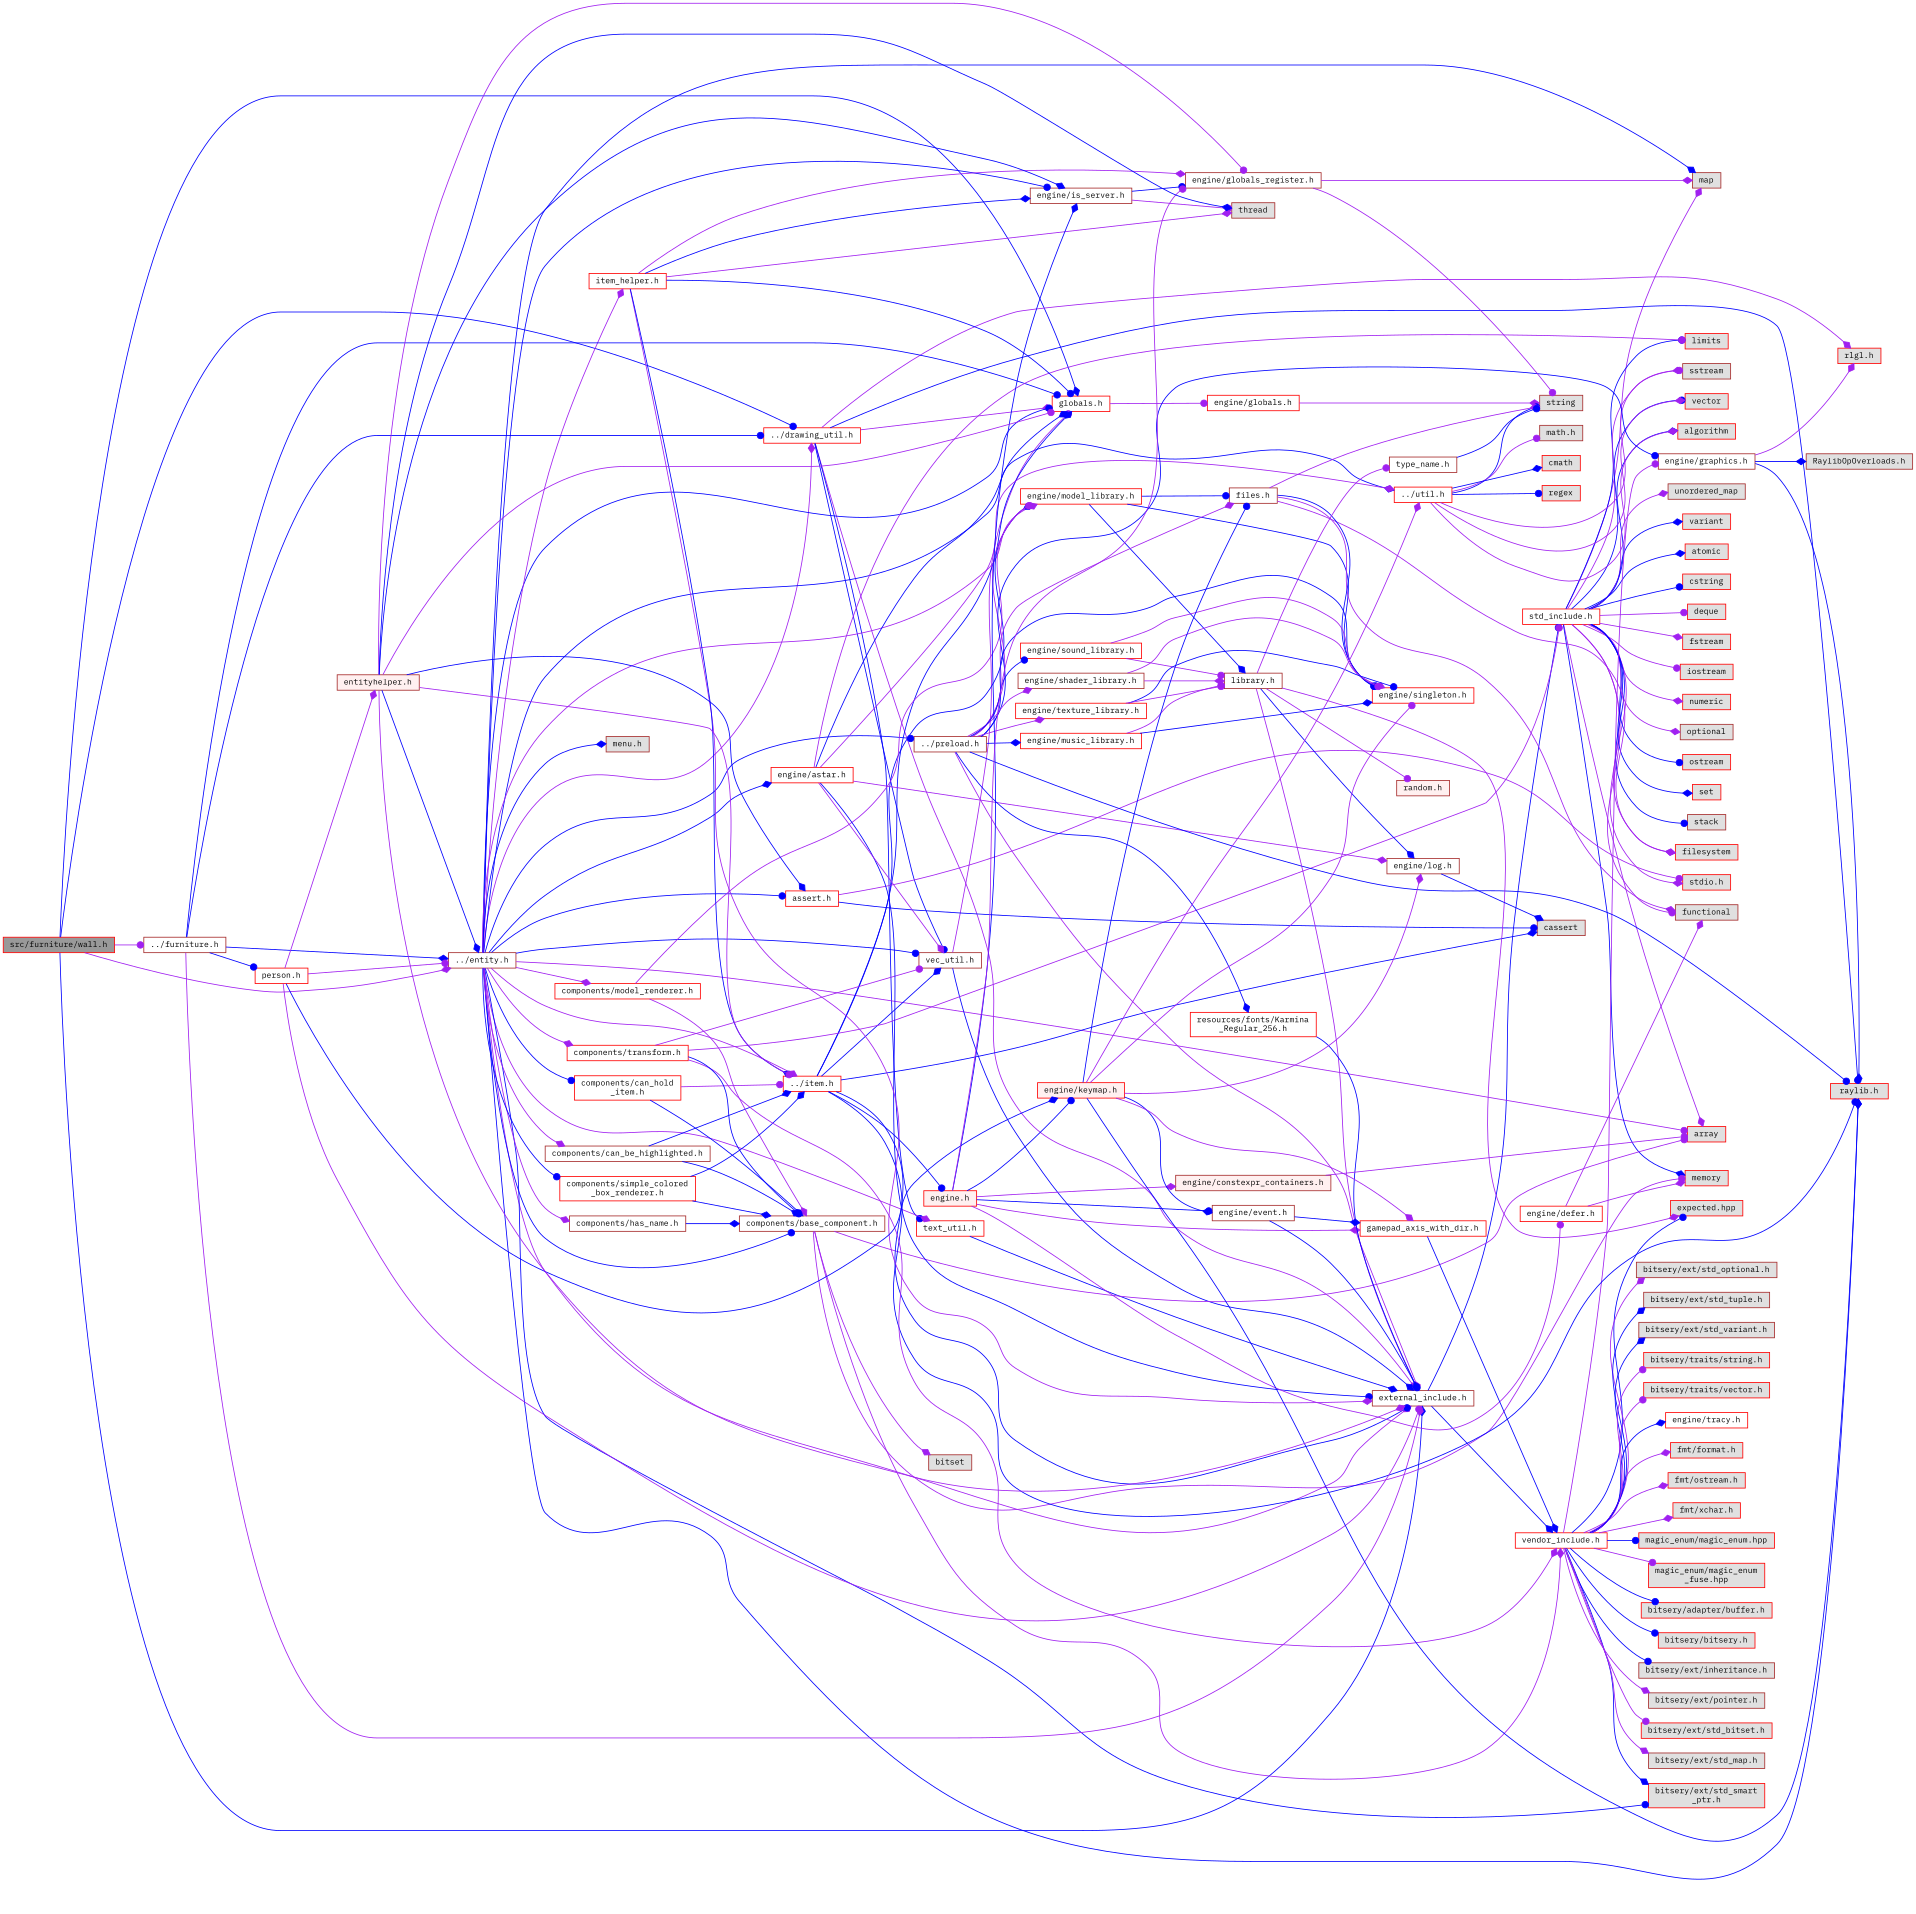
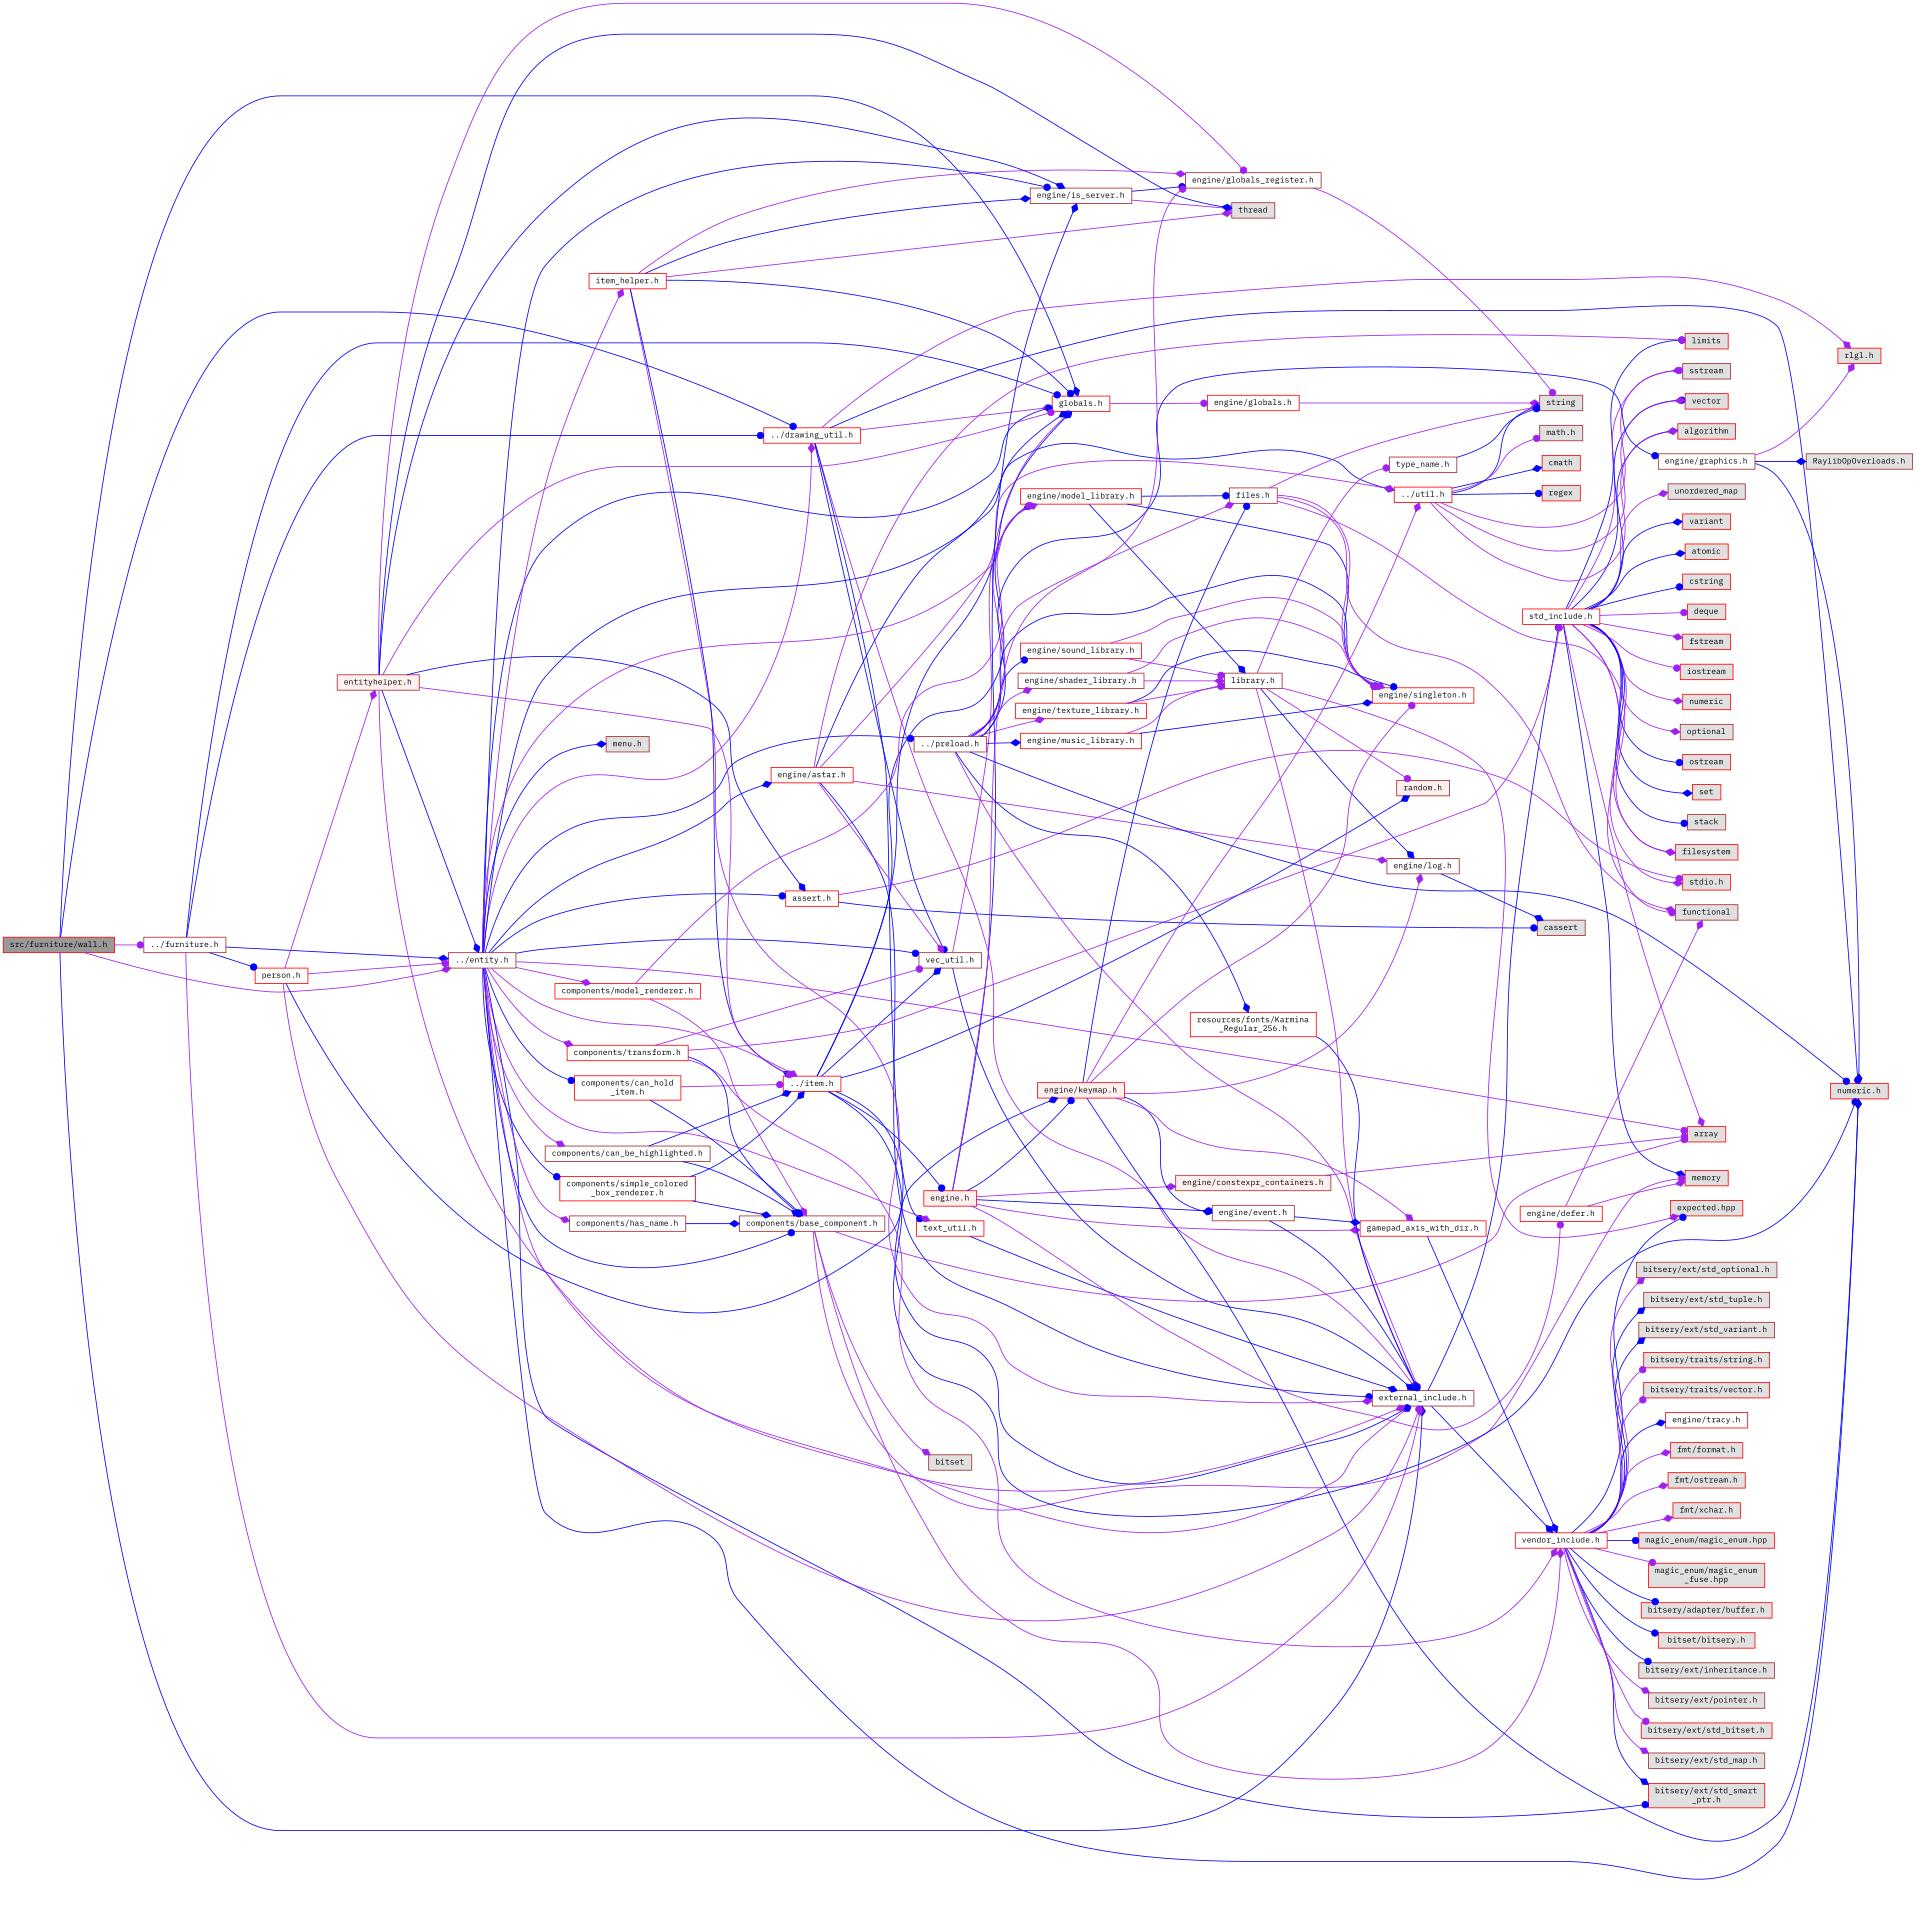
(1707, 180) -> none
(1349, 573) -> (1349, 573)
(1200, 1000) -> (1128, 953)
(1610, 1077) -> none
(1859, 1091) -> (1859, 1091)
(1707, 1640) -> (1707, 1640)
